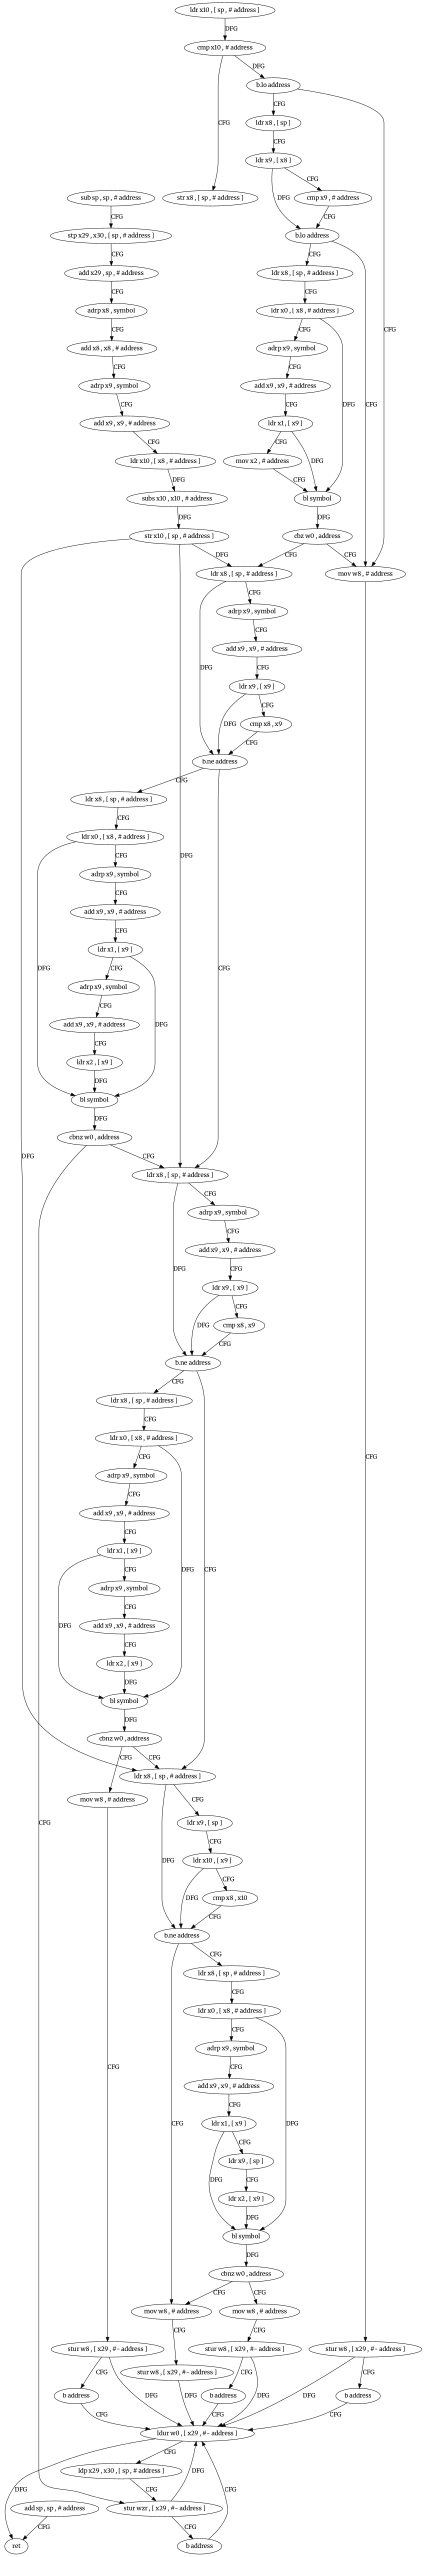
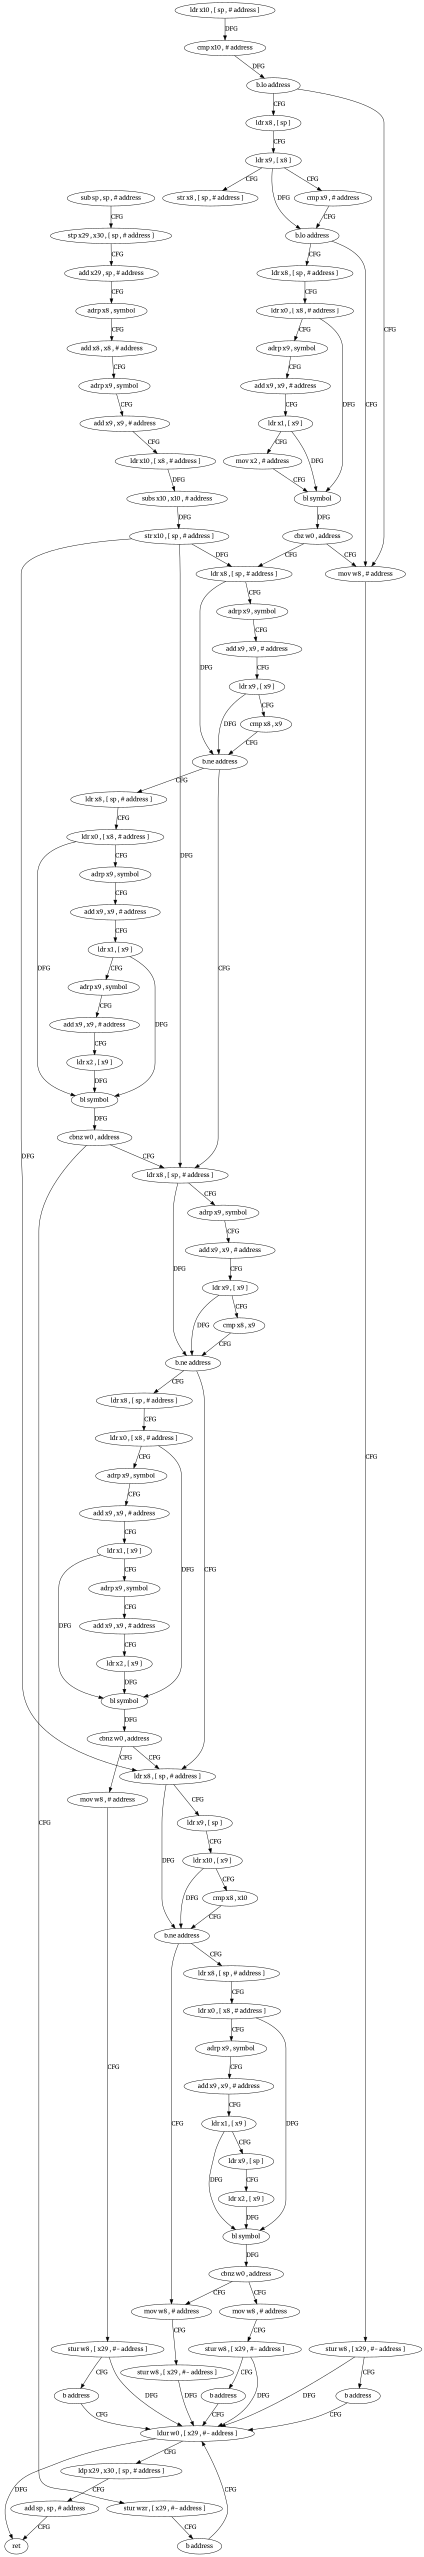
(218, 121) -> (244, 178)
(187, 2475) -> none
(141, 2489) -> (90, 2489)
